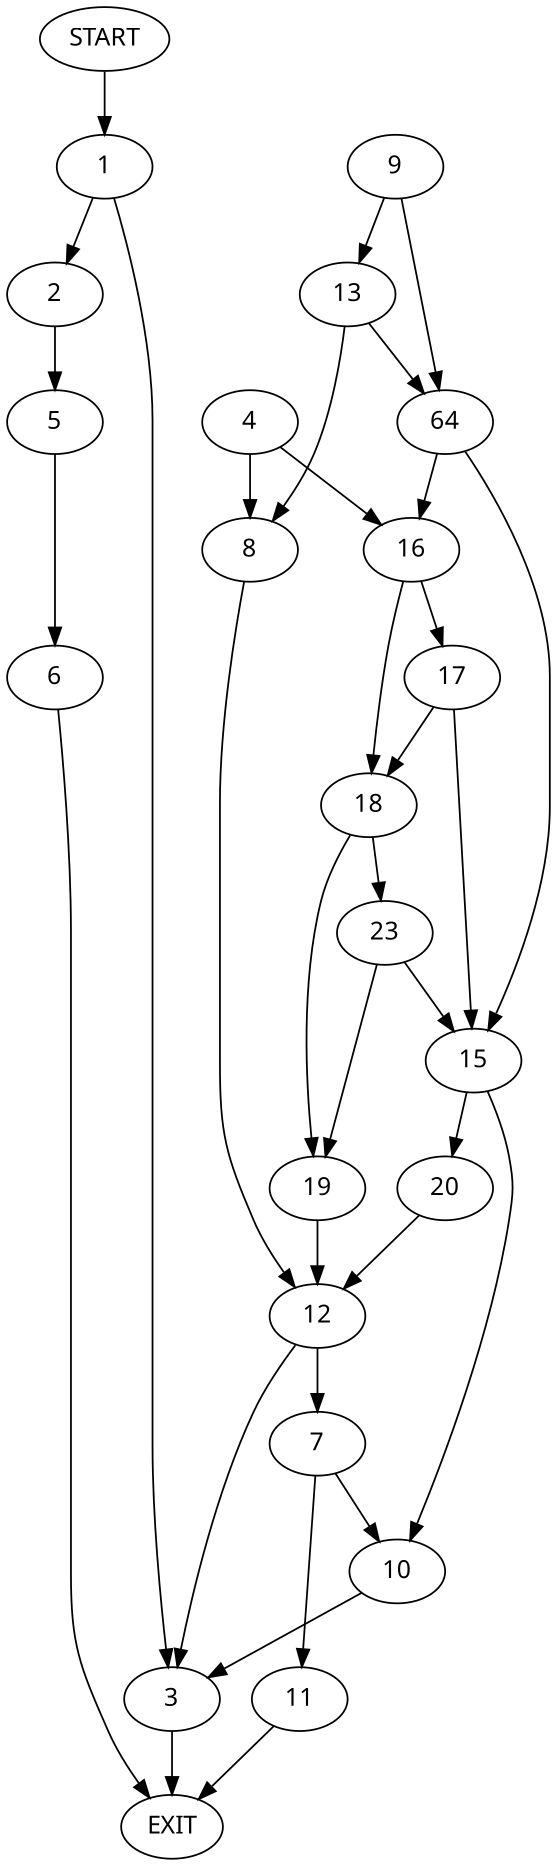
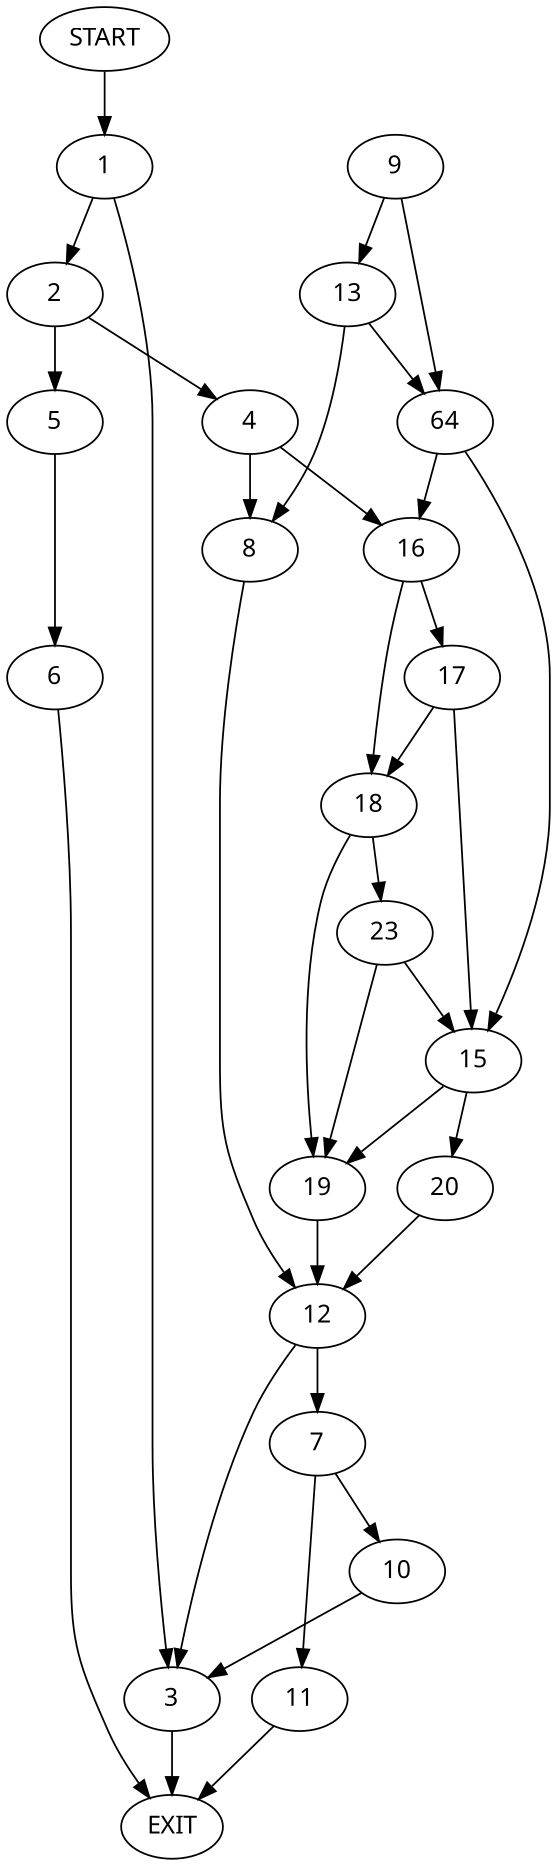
none -> (134, 346)
(490, 1310) -> (402, 1119)
